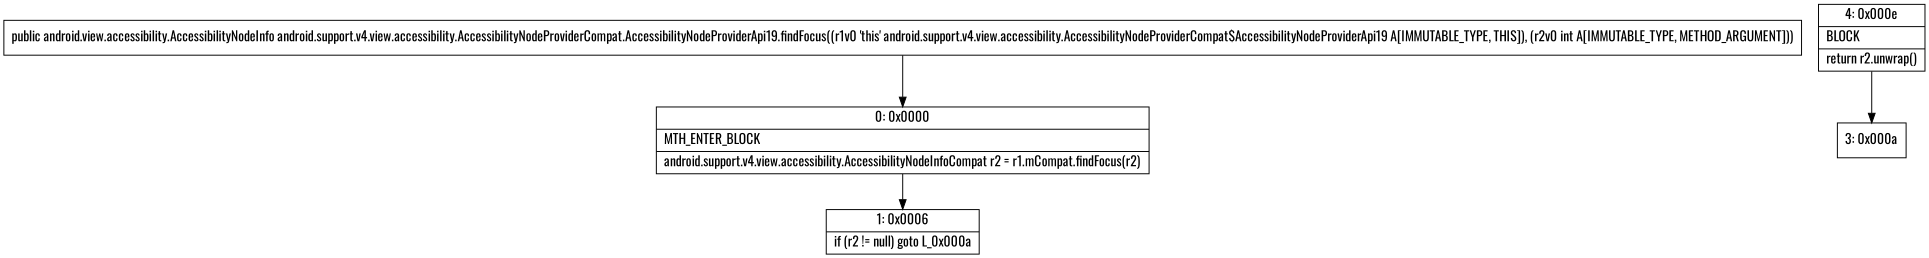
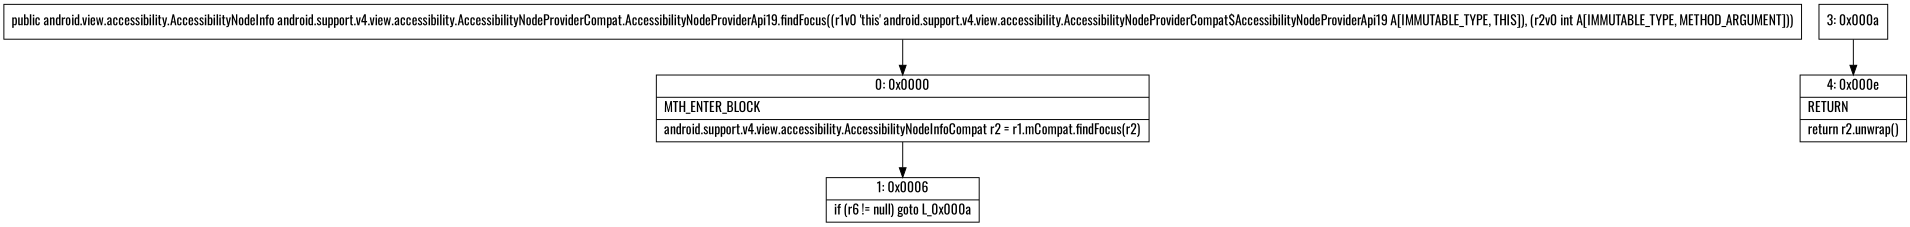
(1843, 37) -> (1829, 108)
(1872, 92) -> (1853, 52)
(903, 242) -> (903, 211)
